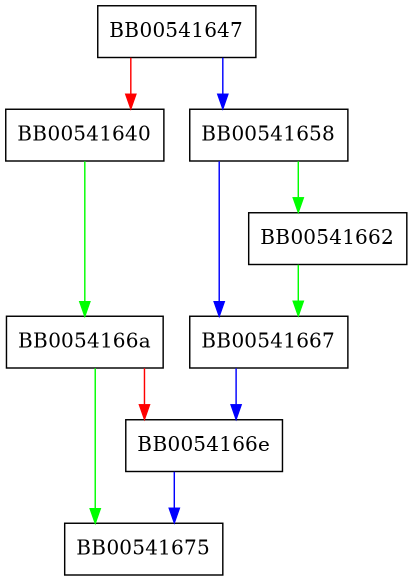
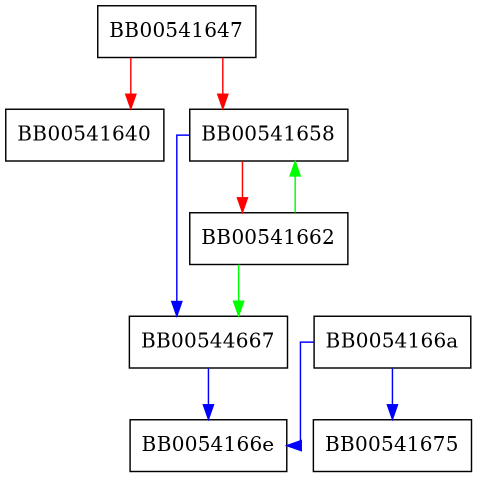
(223, 76) -> (223, 76)
(298, 180) -> (242, 180)
none -> (295, 194)
(85, 232) -> none
(269, 342) -> (208, 342)
(144, 387) -> (300, 388)
(95, 439) -> (392, 387)
(174, 490) -> none
